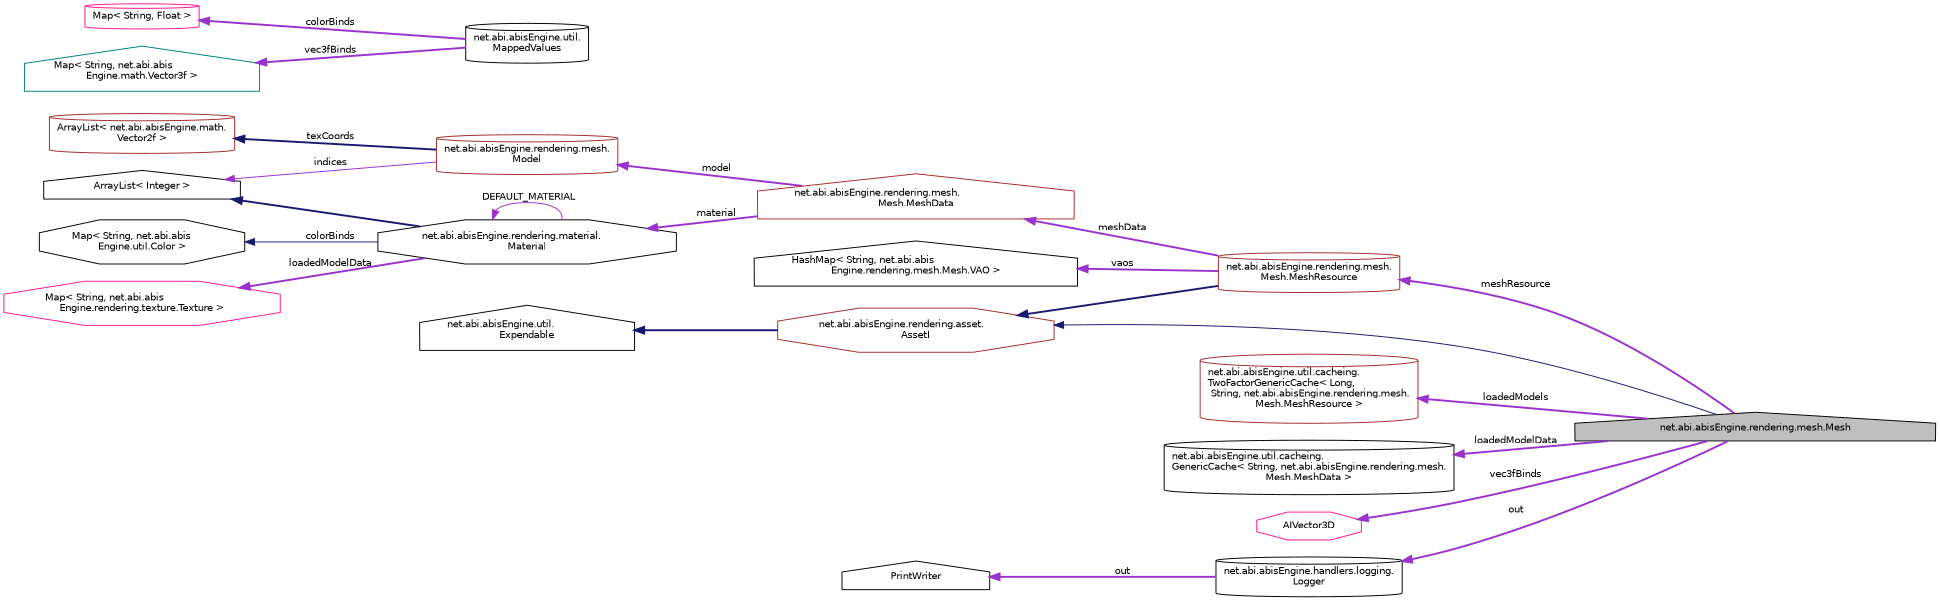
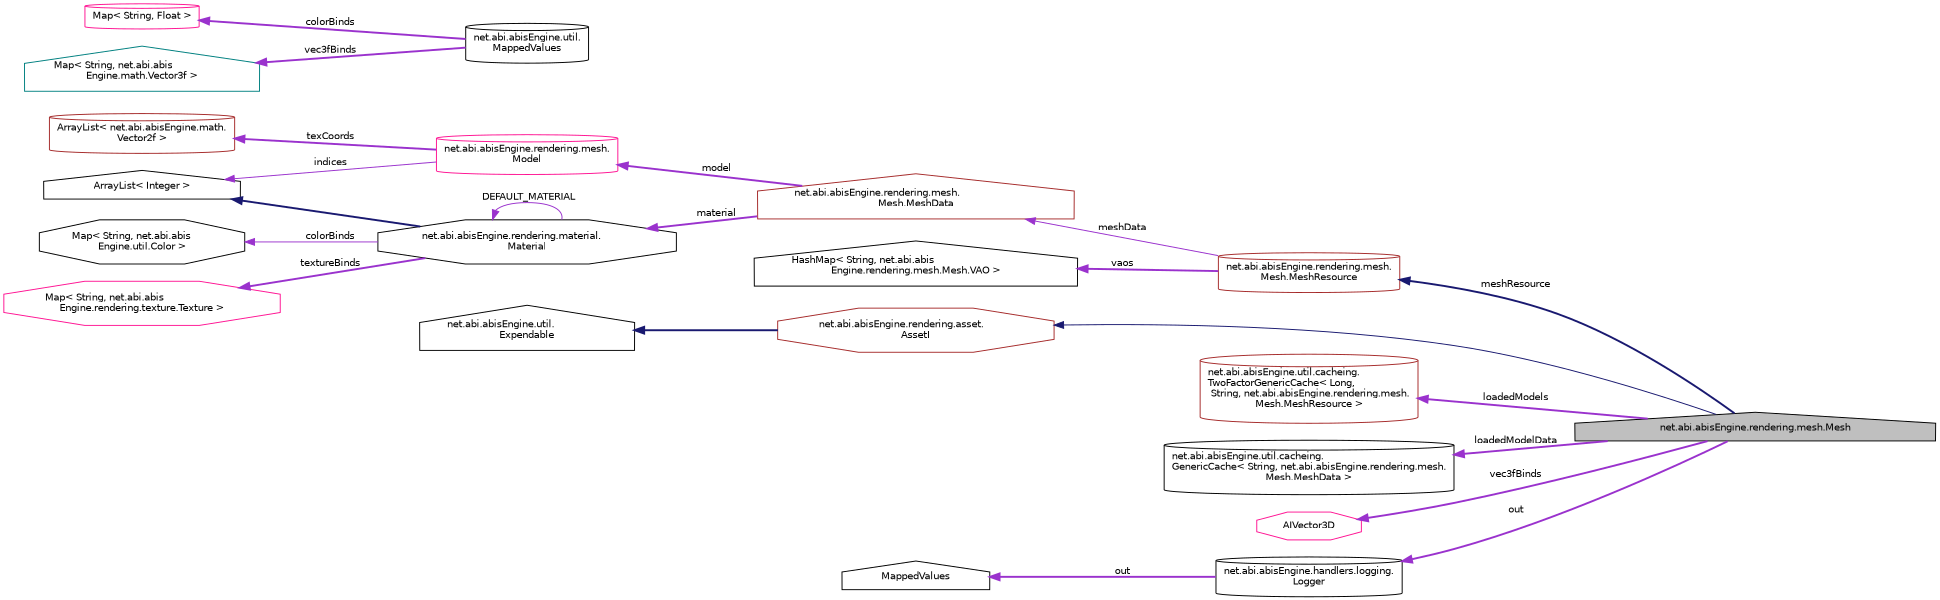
(340, 144) -> (340, 144)
(527, 155) -> (527, 155)
(1127, 238) -> (1127, 238)
(316, 242) -> (316, 242)
(329, 264) -> (329, 264)
(1123, 300) -> none
(1582, 323) -> (1582, 323)
(916, 577) -> (916, 577)
